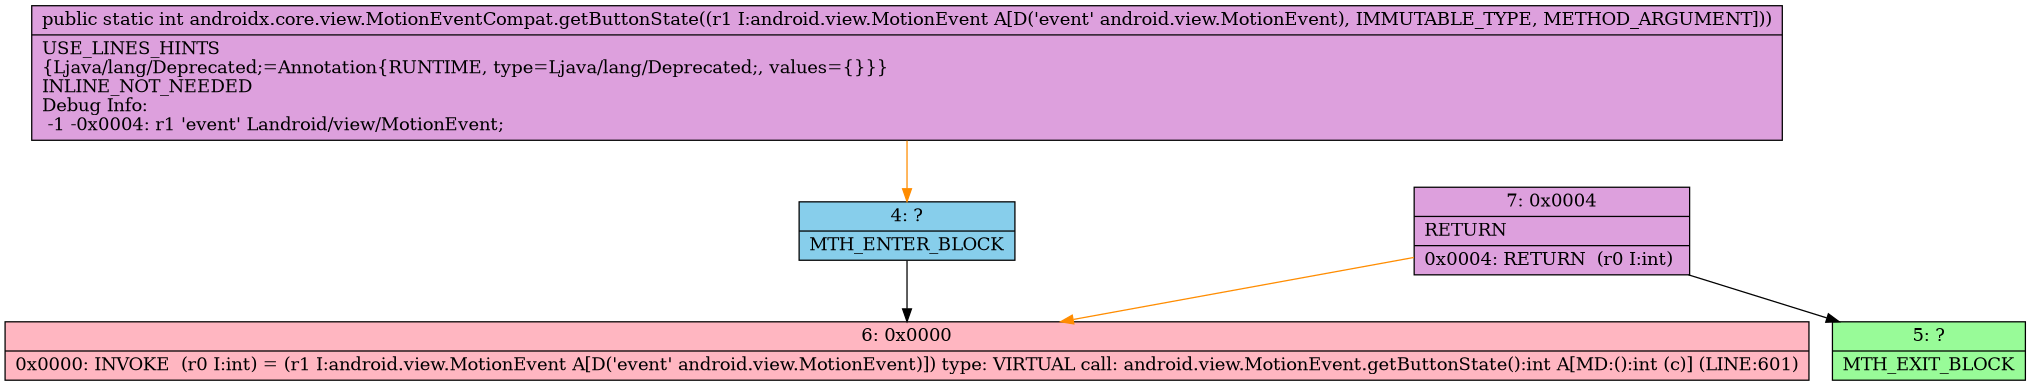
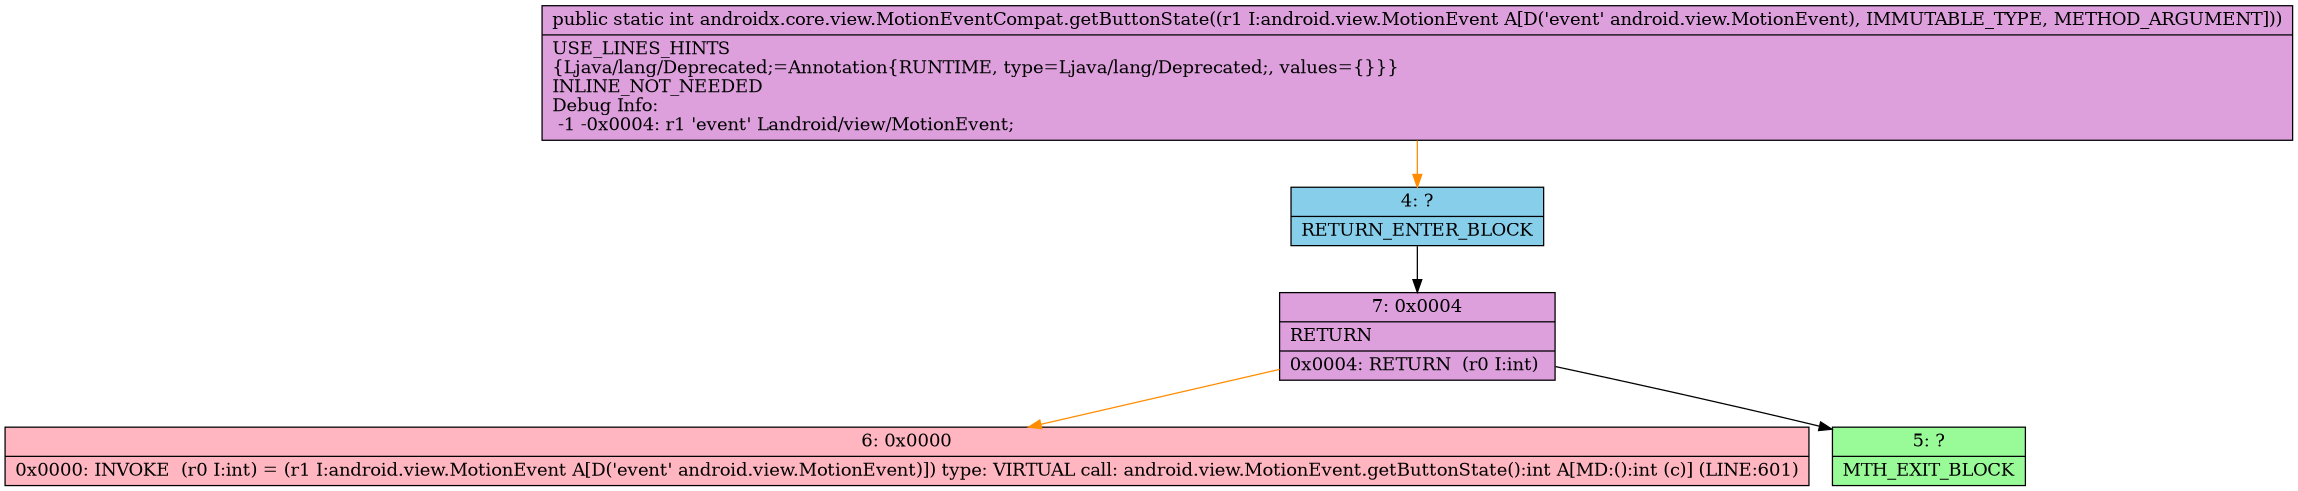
(907, 245) -> (1417, 230)
(907, 285) -> (1417, 263)
